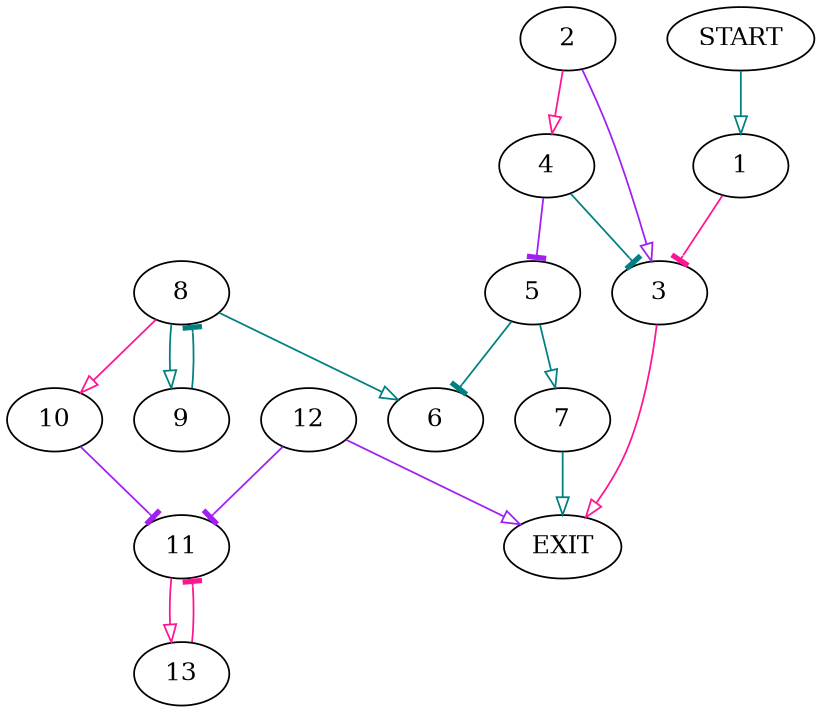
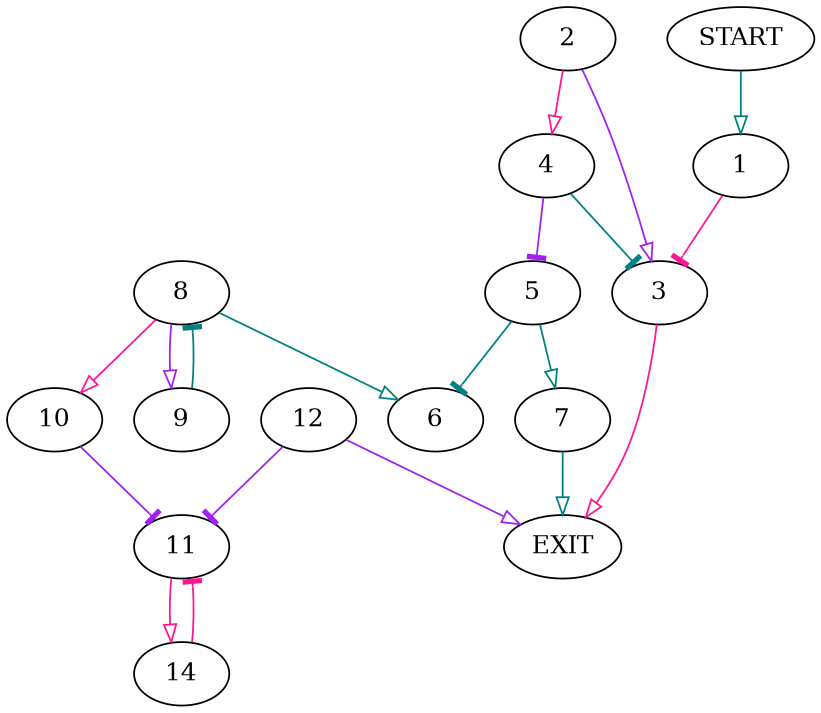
(170, 347) -> (170, 347)
(182, 674) -> (182, 674)
